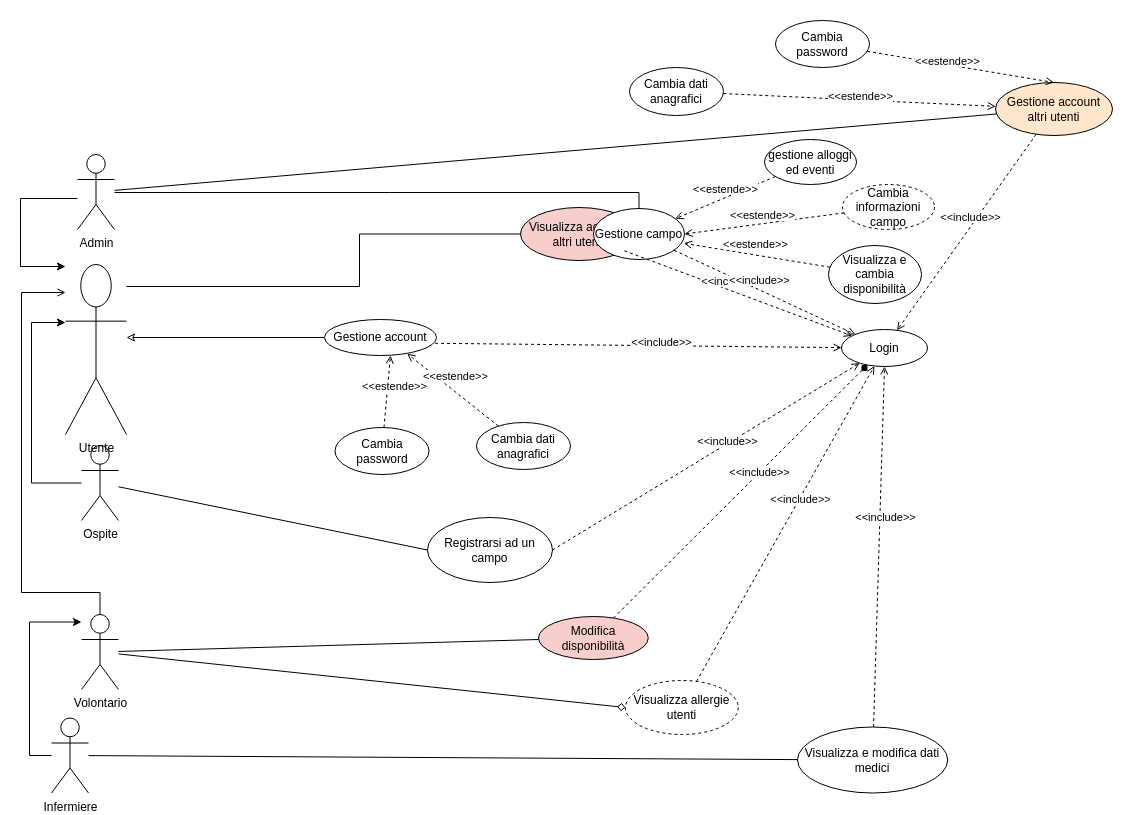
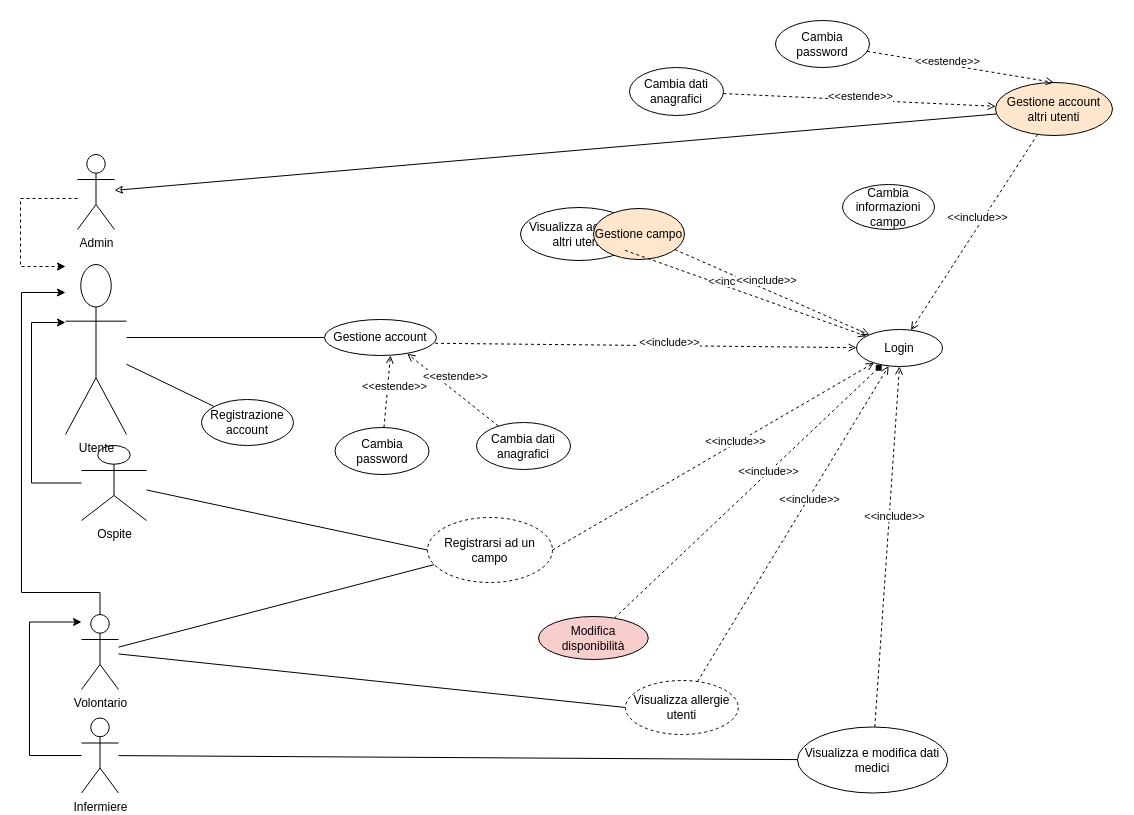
(811, 162) -> none
(119, 190) -> (123, 190)
(385, 193) -> none
(726, 197) -> none
(889, 207) -> (889, 207)
(21, 223) -> (21, 223)
(736, 227) -> none
(579, 234) -> (579, 234)
(639, 234) -> (639, 234)
(758, 256) -> none
(875, 275) -> none
(350, 287) -> none
(59, 293) -> (57, 293)
(135, 338) -> (133, 338)
(885, 348) -> (900, 348)
none -> (171, 386)
none -> (248, 423)
(100, 483) -> (114, 483)
(490, 550) -> (490, 550)
none -> (276, 606)
(329, 645) -> none
(617, 707) -> (620, 707)
(70, 756) -> (100, 756)
